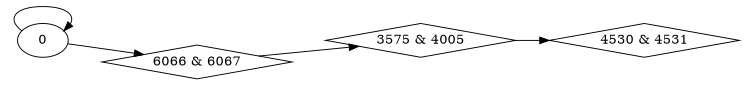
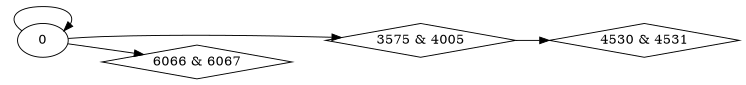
(304, 52) -> (200, 35)
